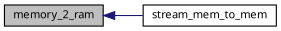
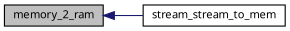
(210, 16) -> (214, 16)
